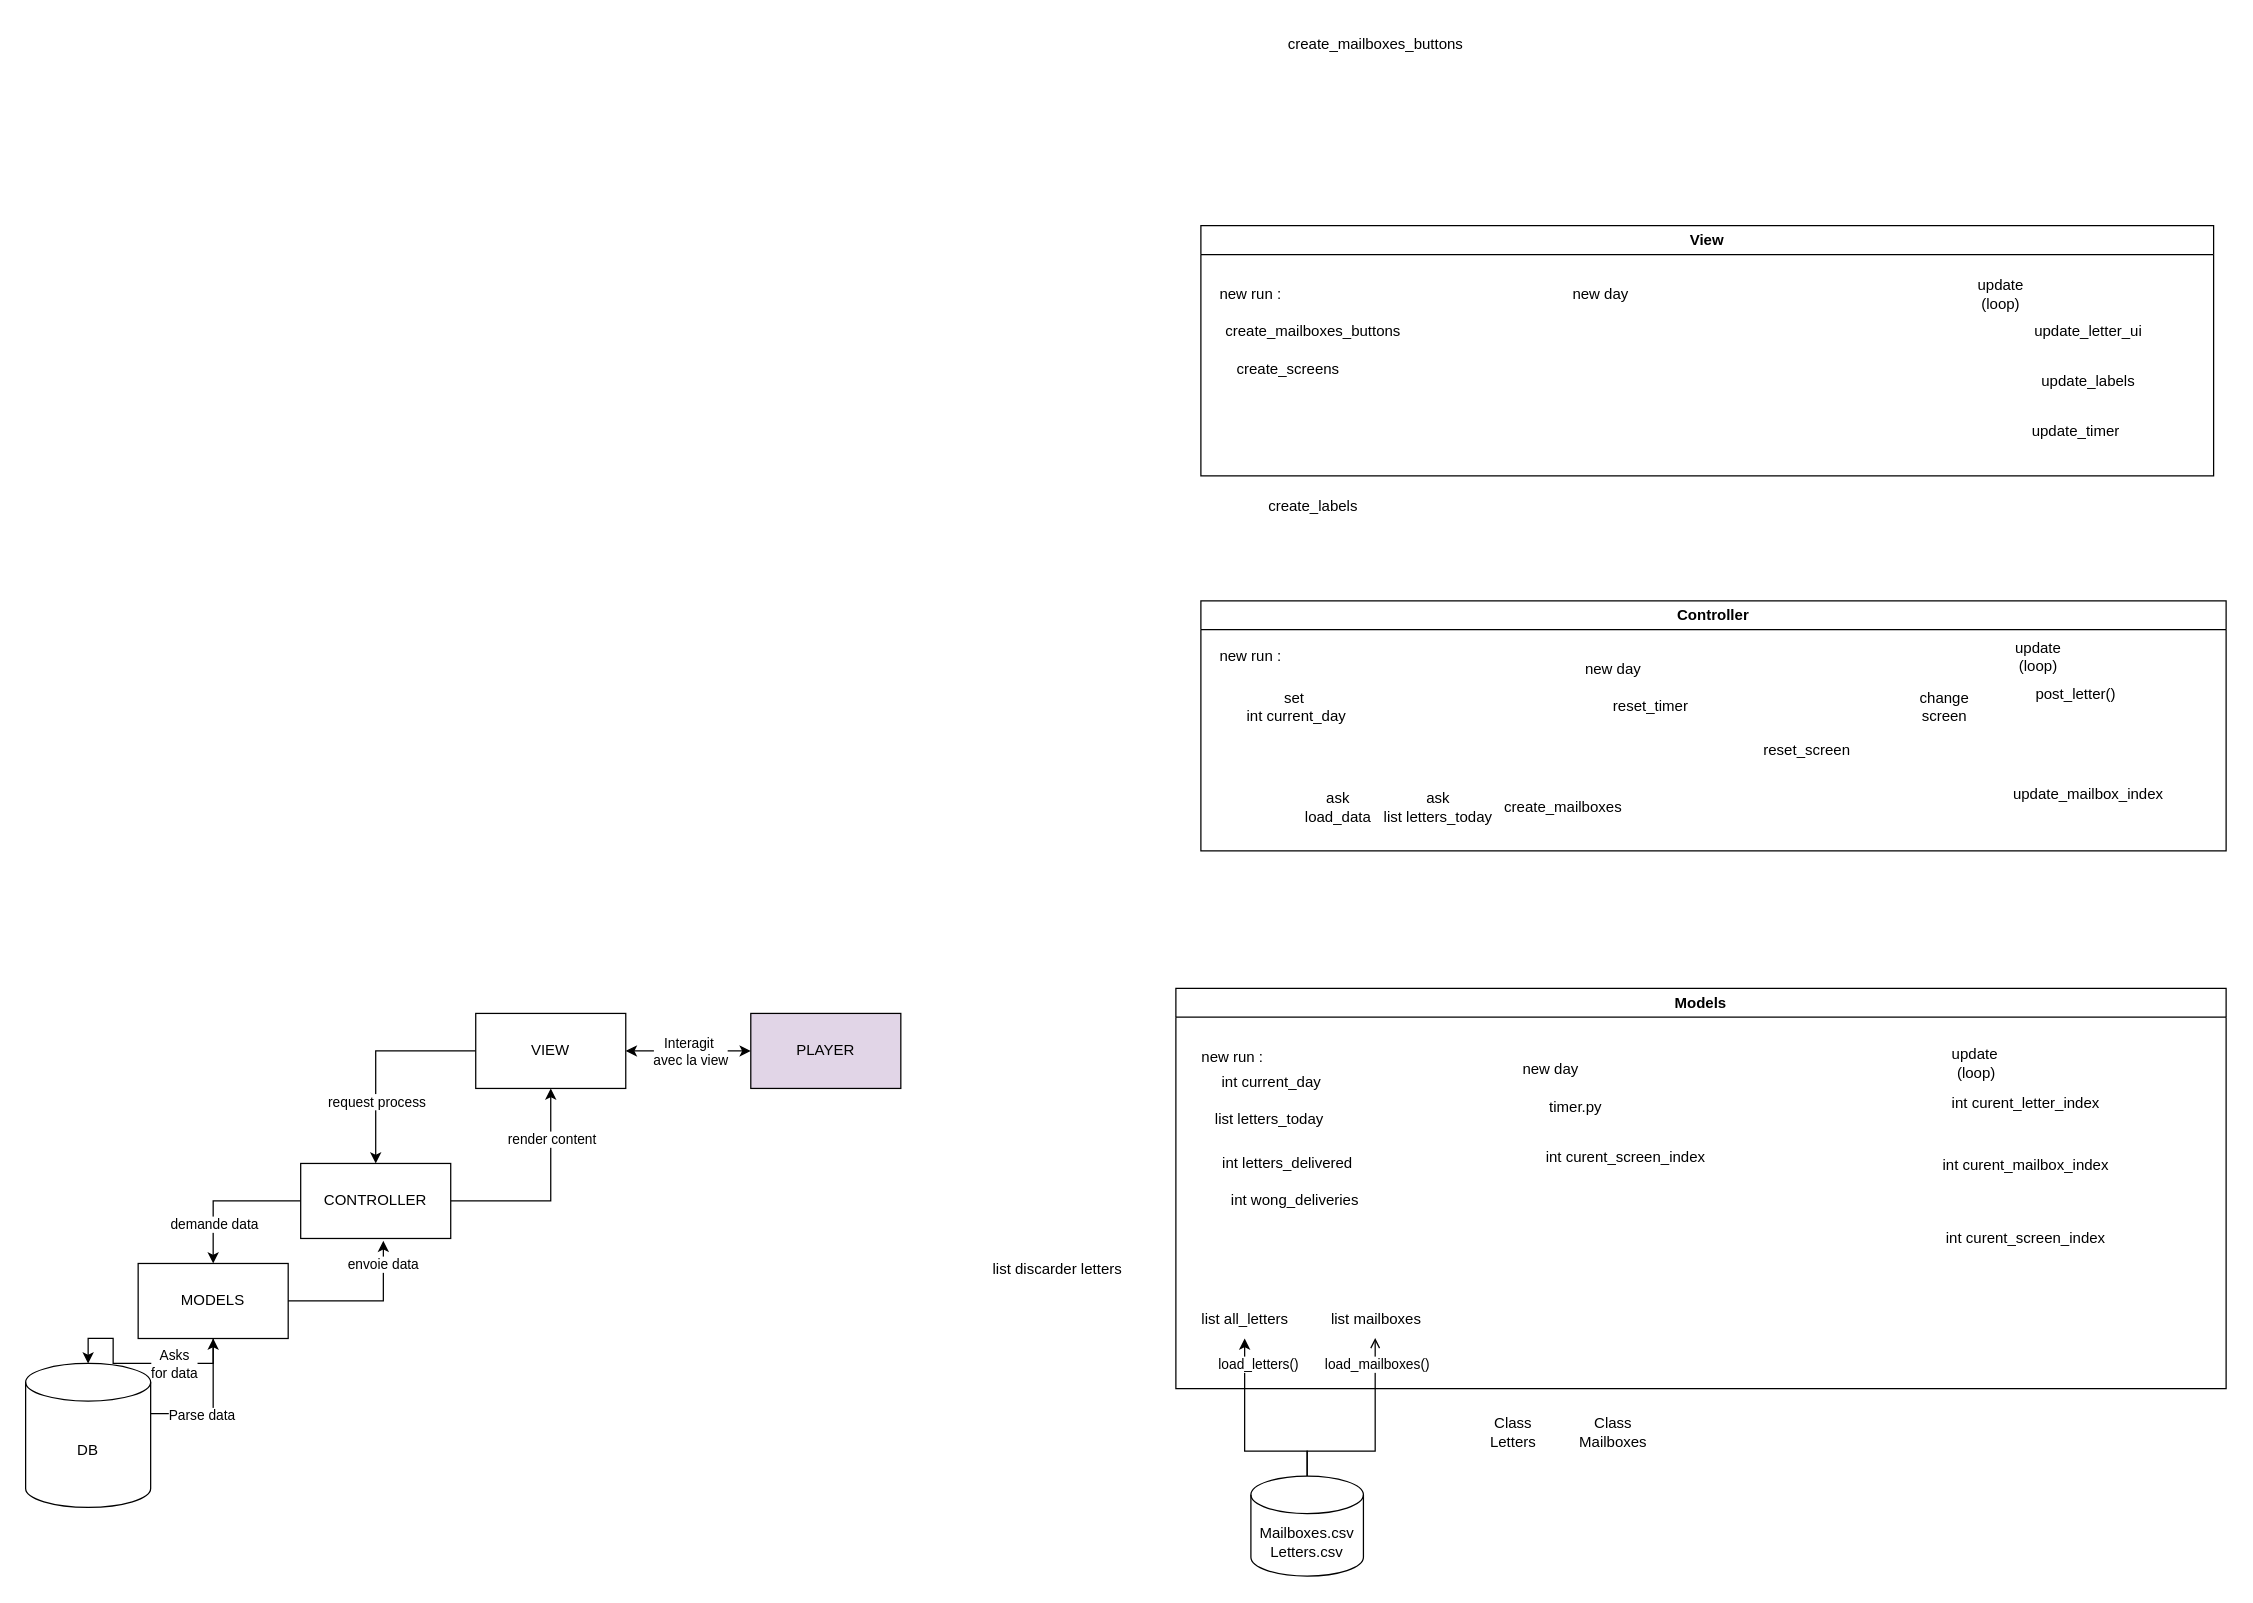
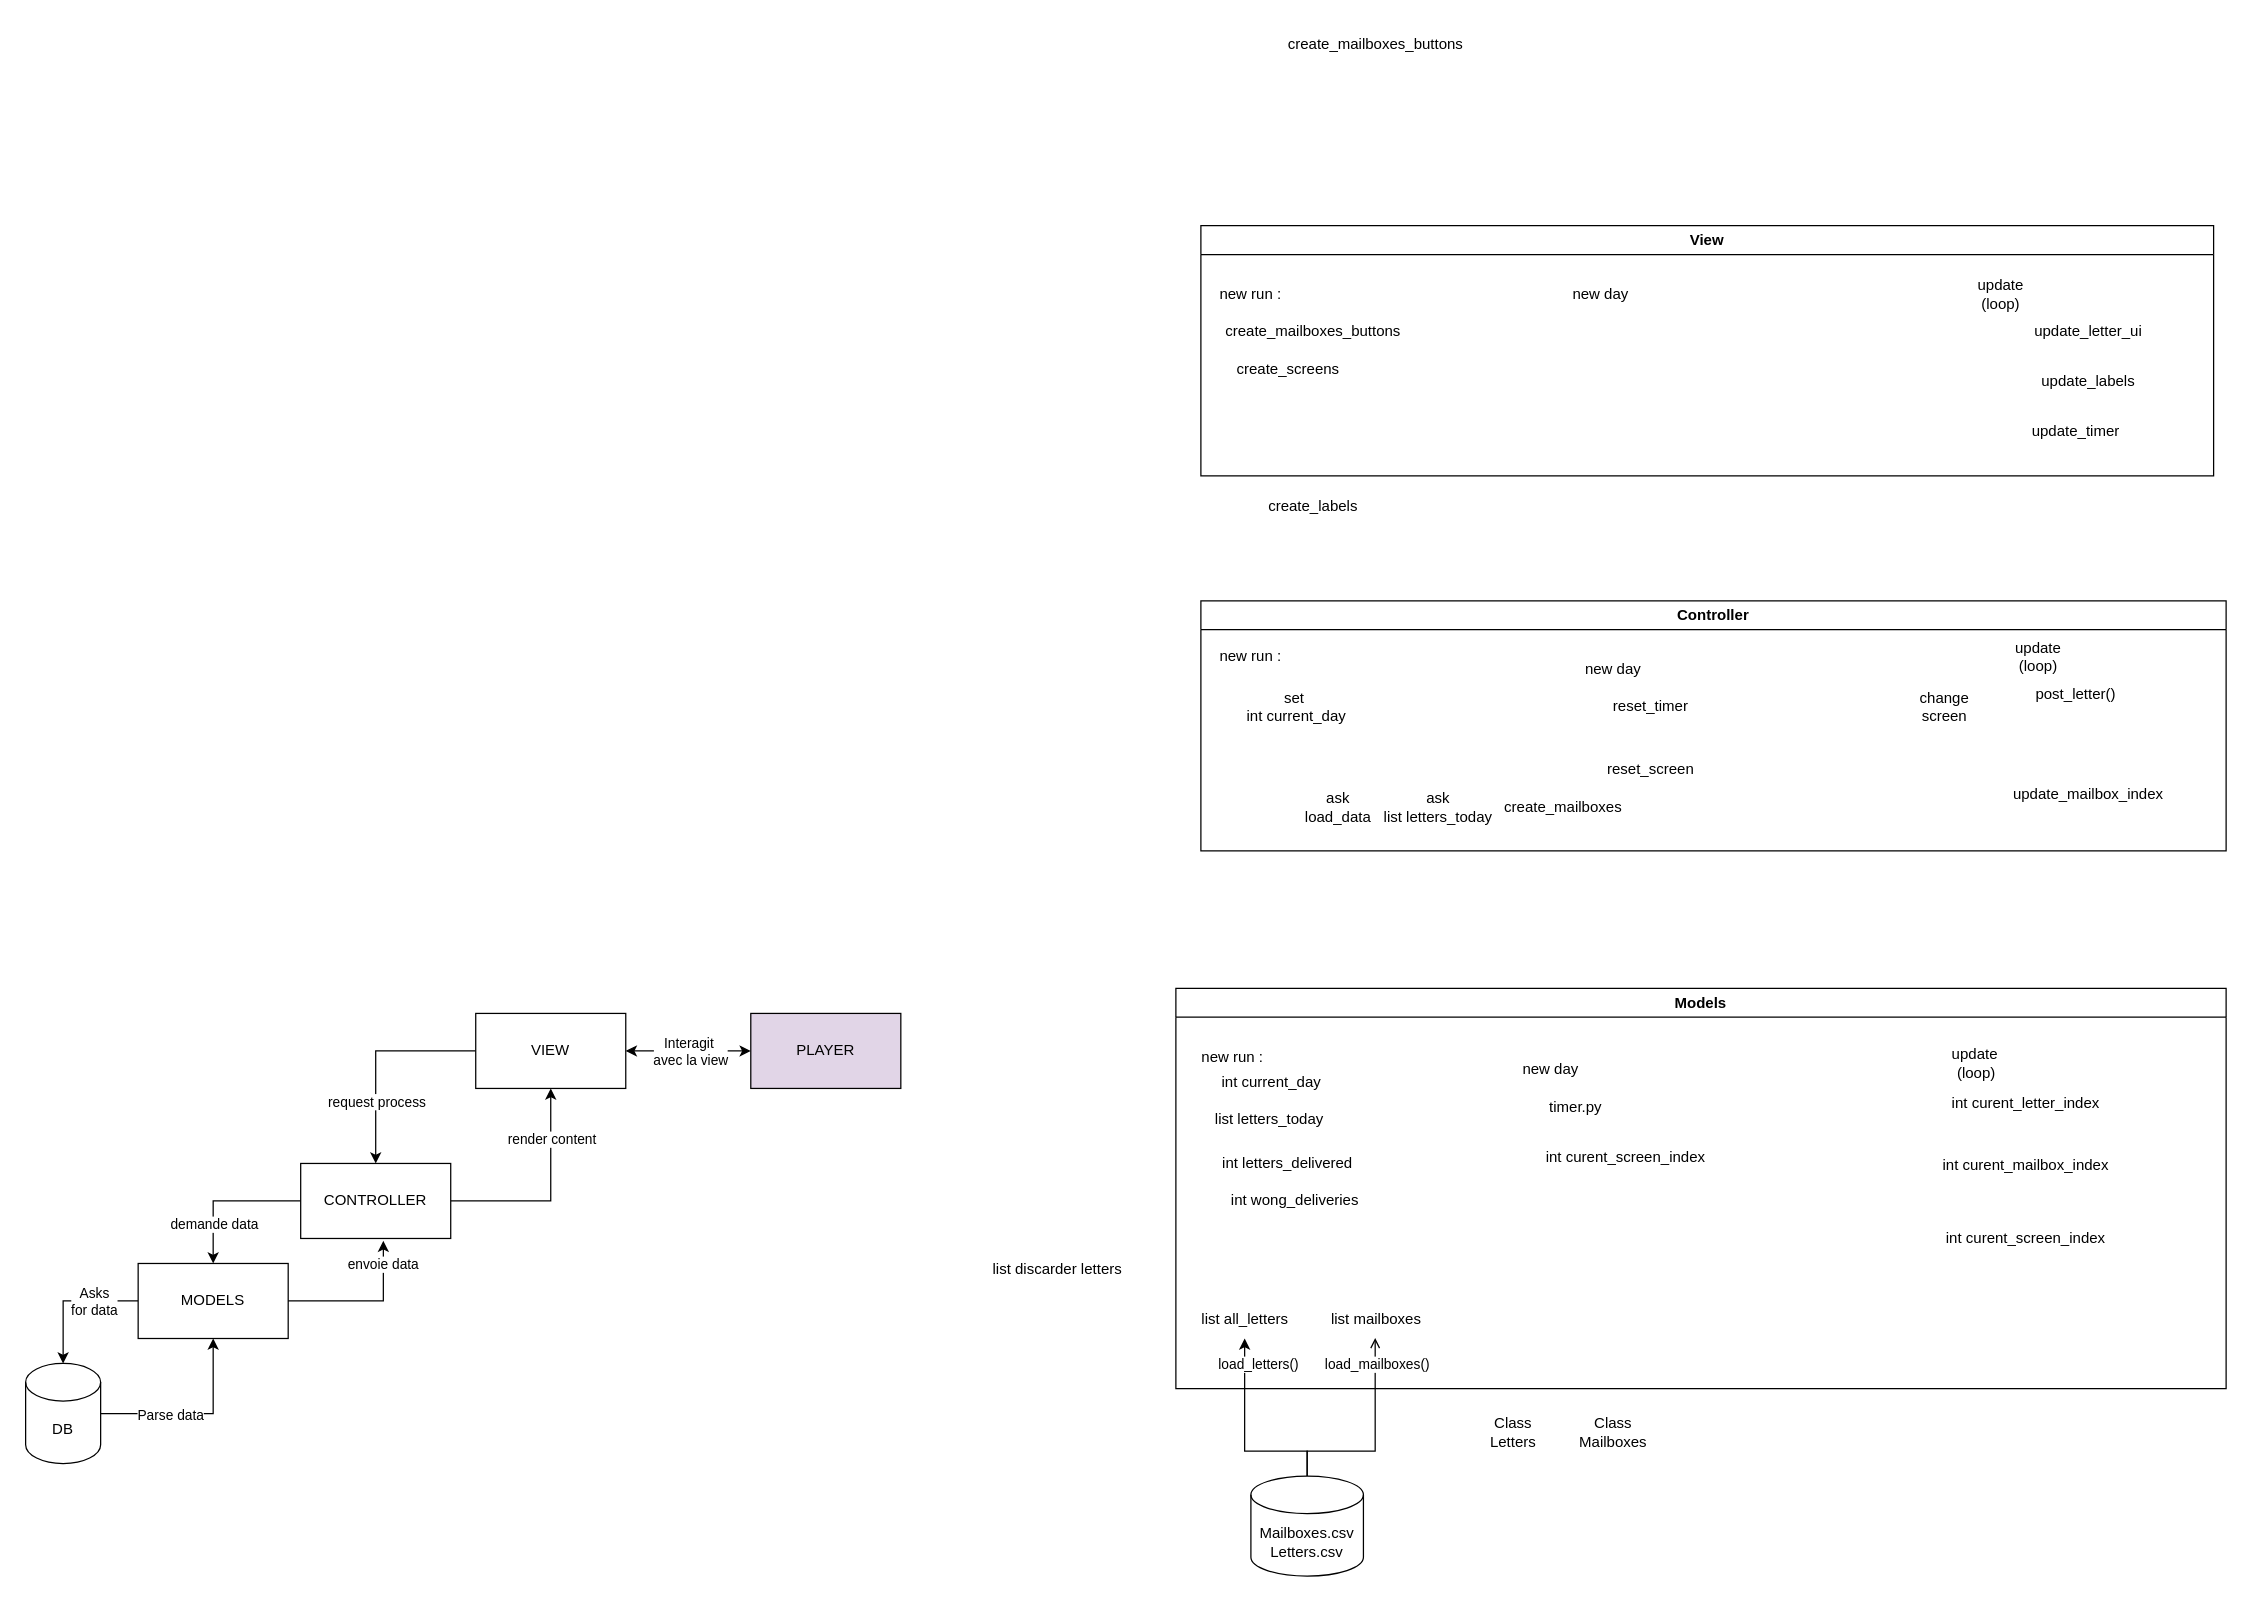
(1807, 751) -> (1651, 769)
(88, 1435) -> (63, 1413)
